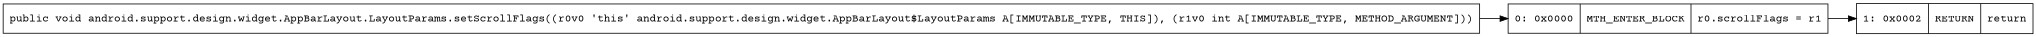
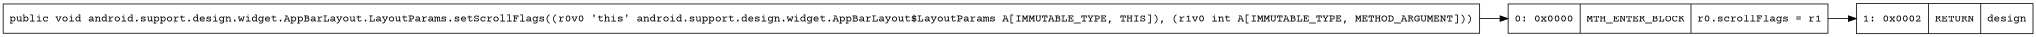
(2007, 18) -> (2007, 18)
